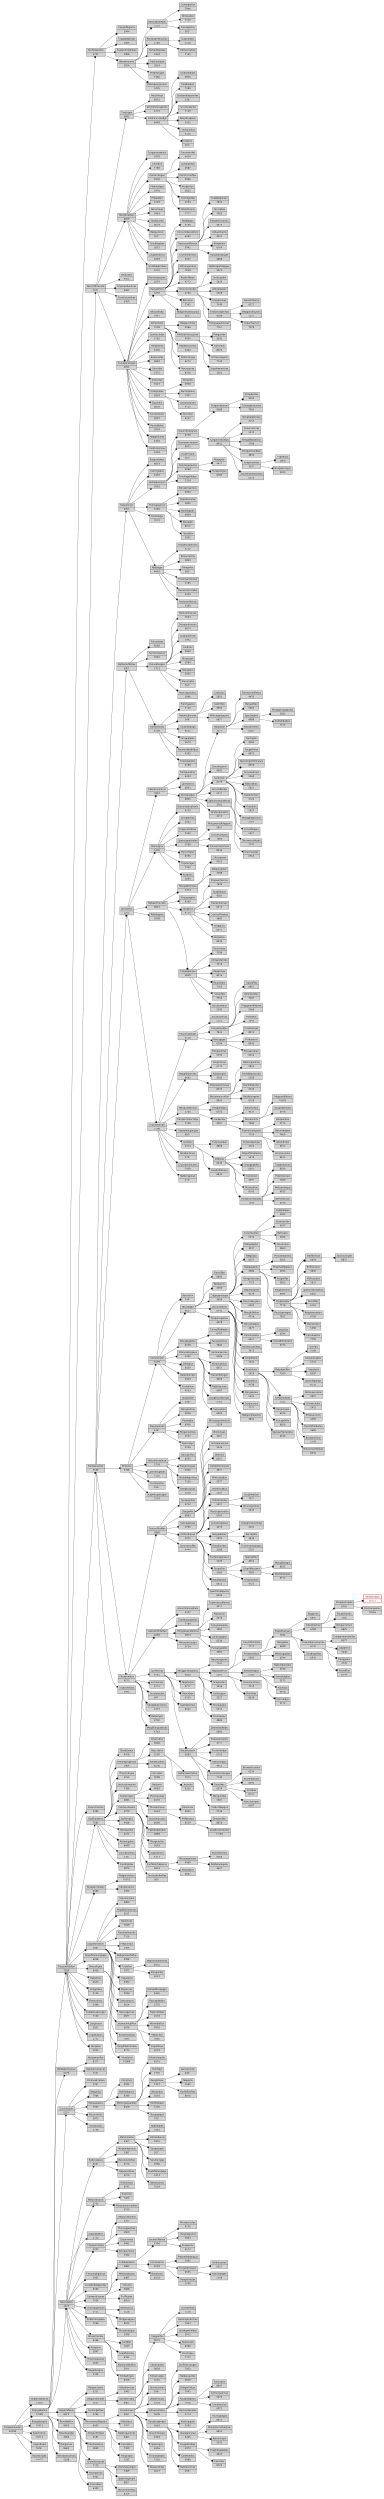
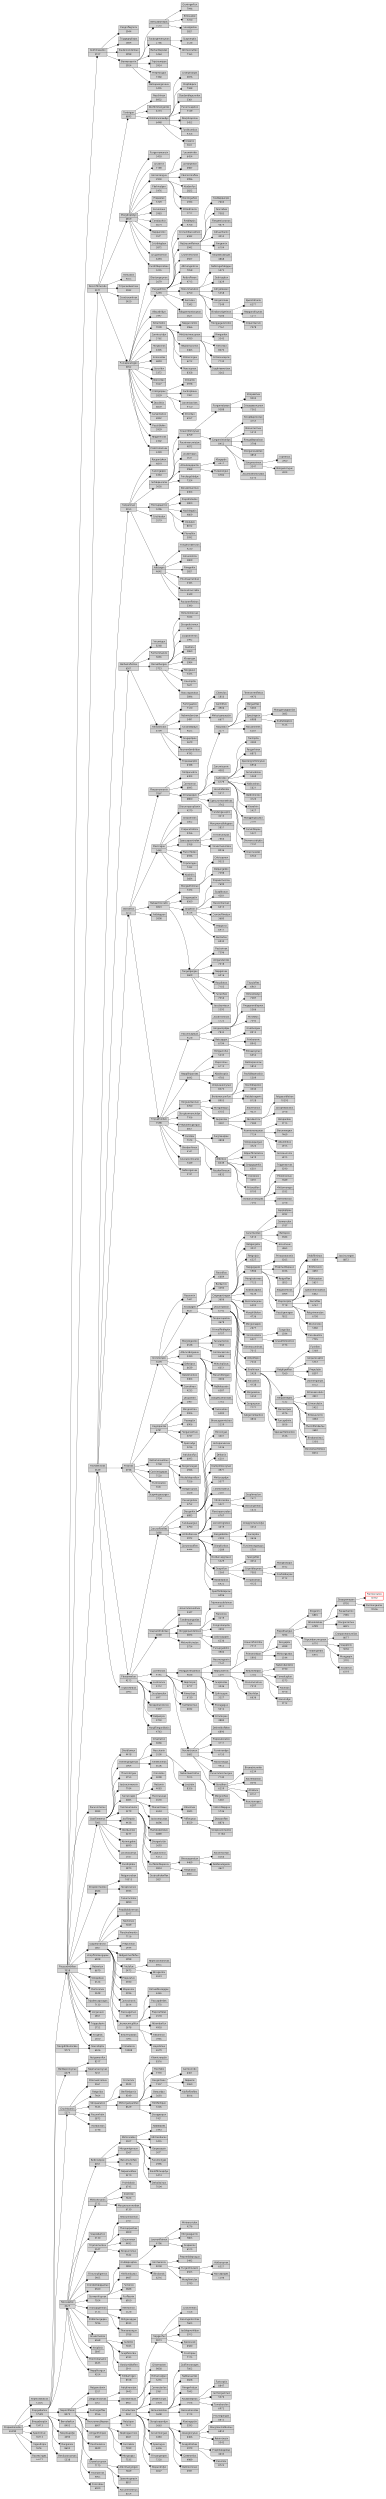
(113, 2000) -> (83, 2048)
